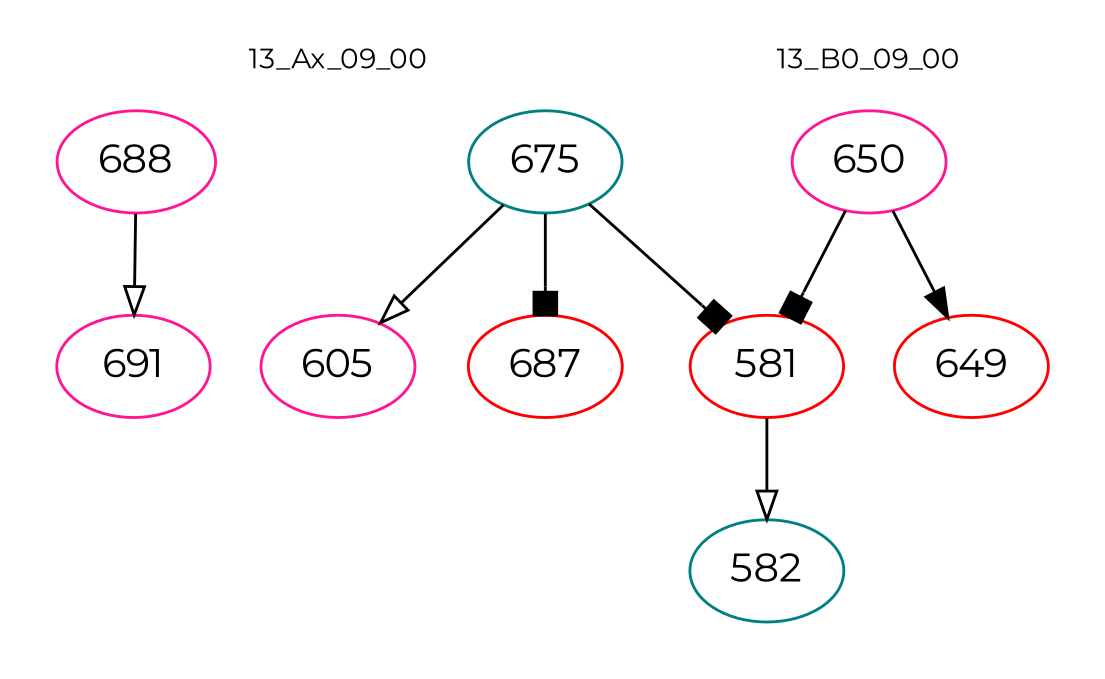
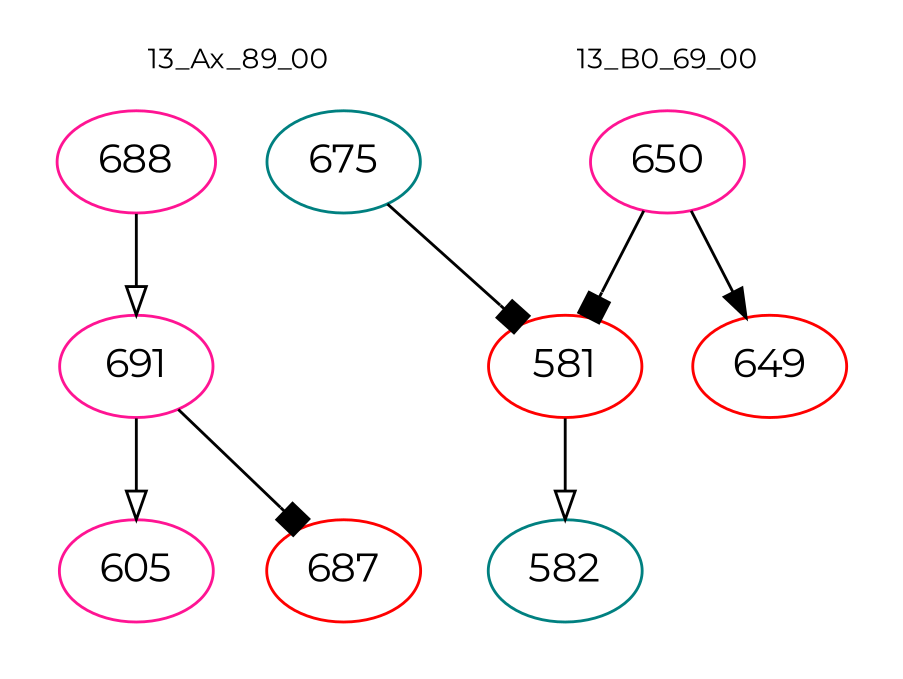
(339, 61) -> (239, 61)
(869, 61) -> (667, 61)
(545, 250) -> (229, 458)
(452, 254) -> (136, 455)
